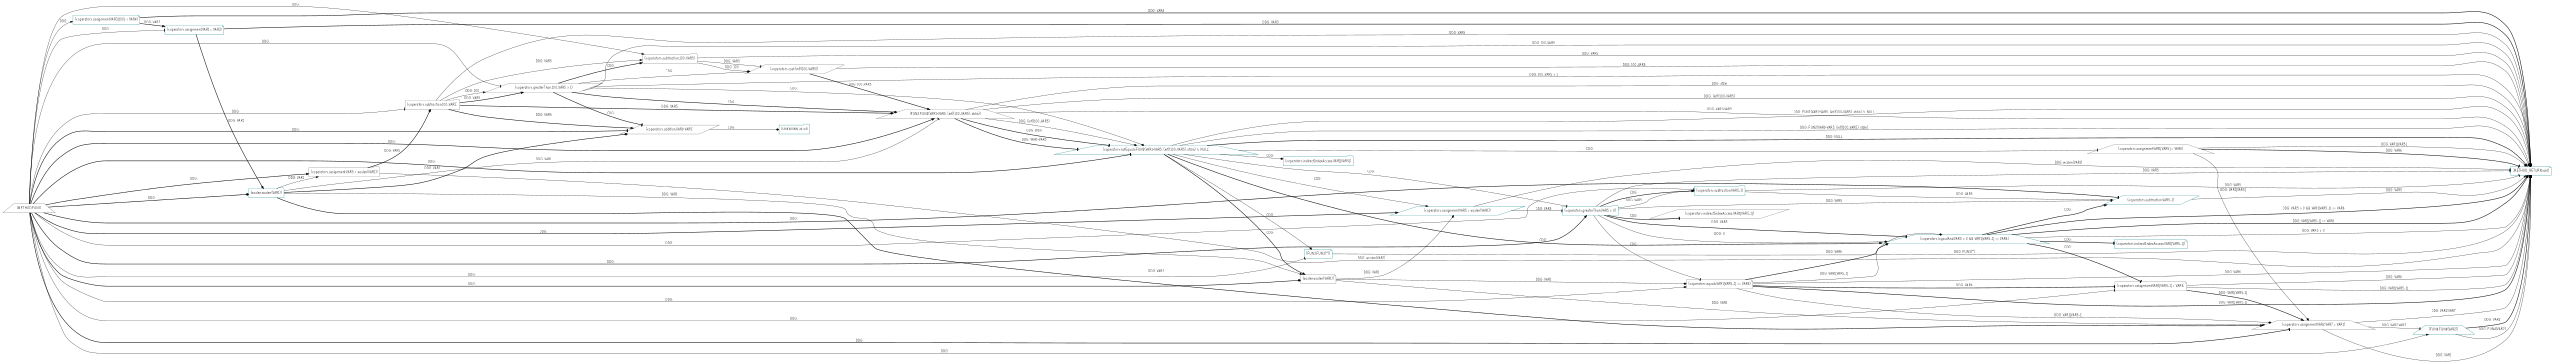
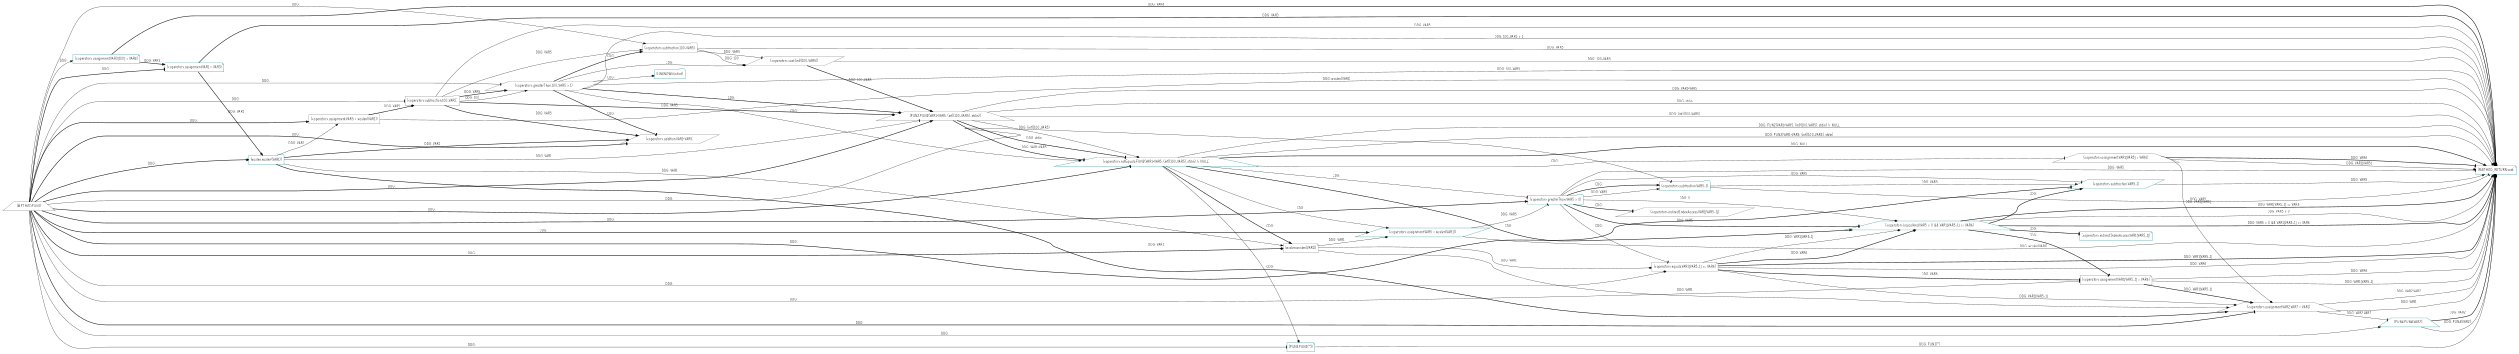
(46, 69) -> (53, 89)
(743, 130) -> (622, 79)
(1318, 161) -> none
